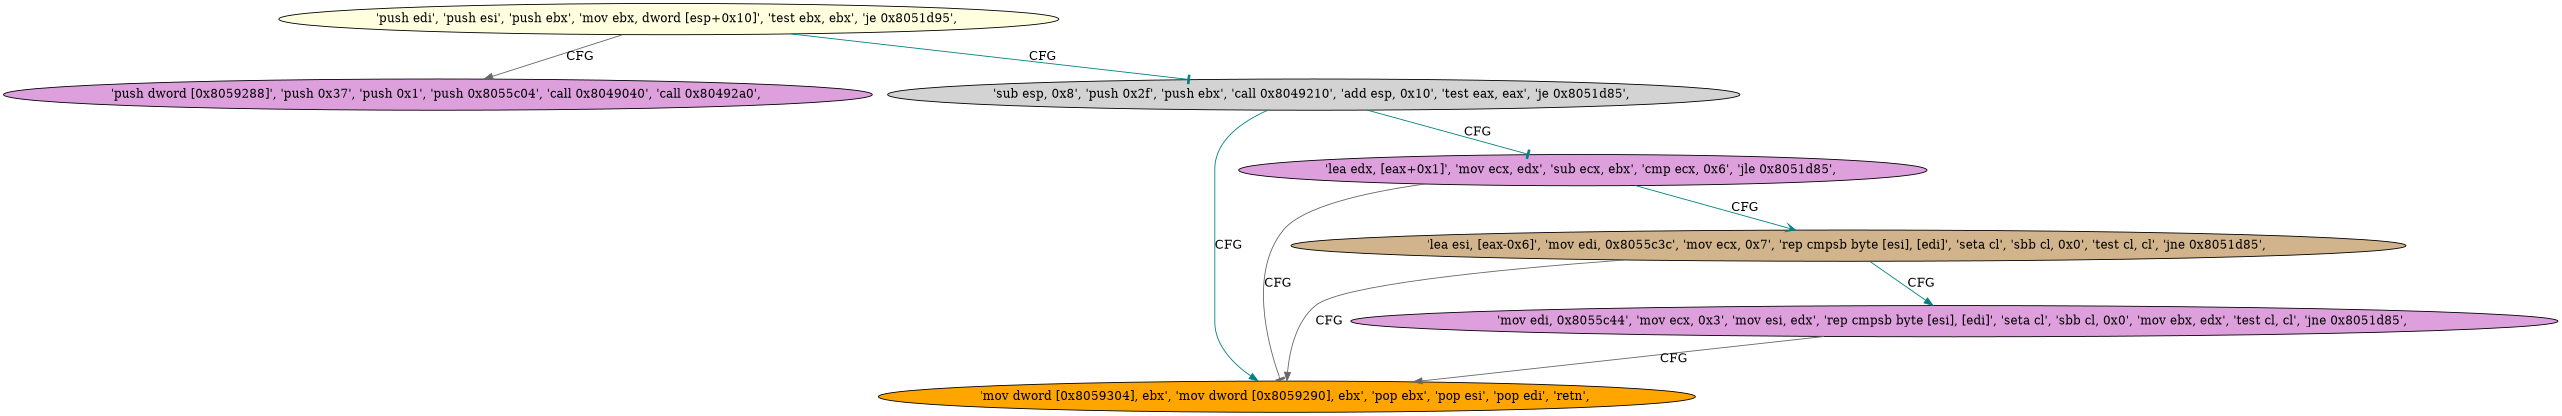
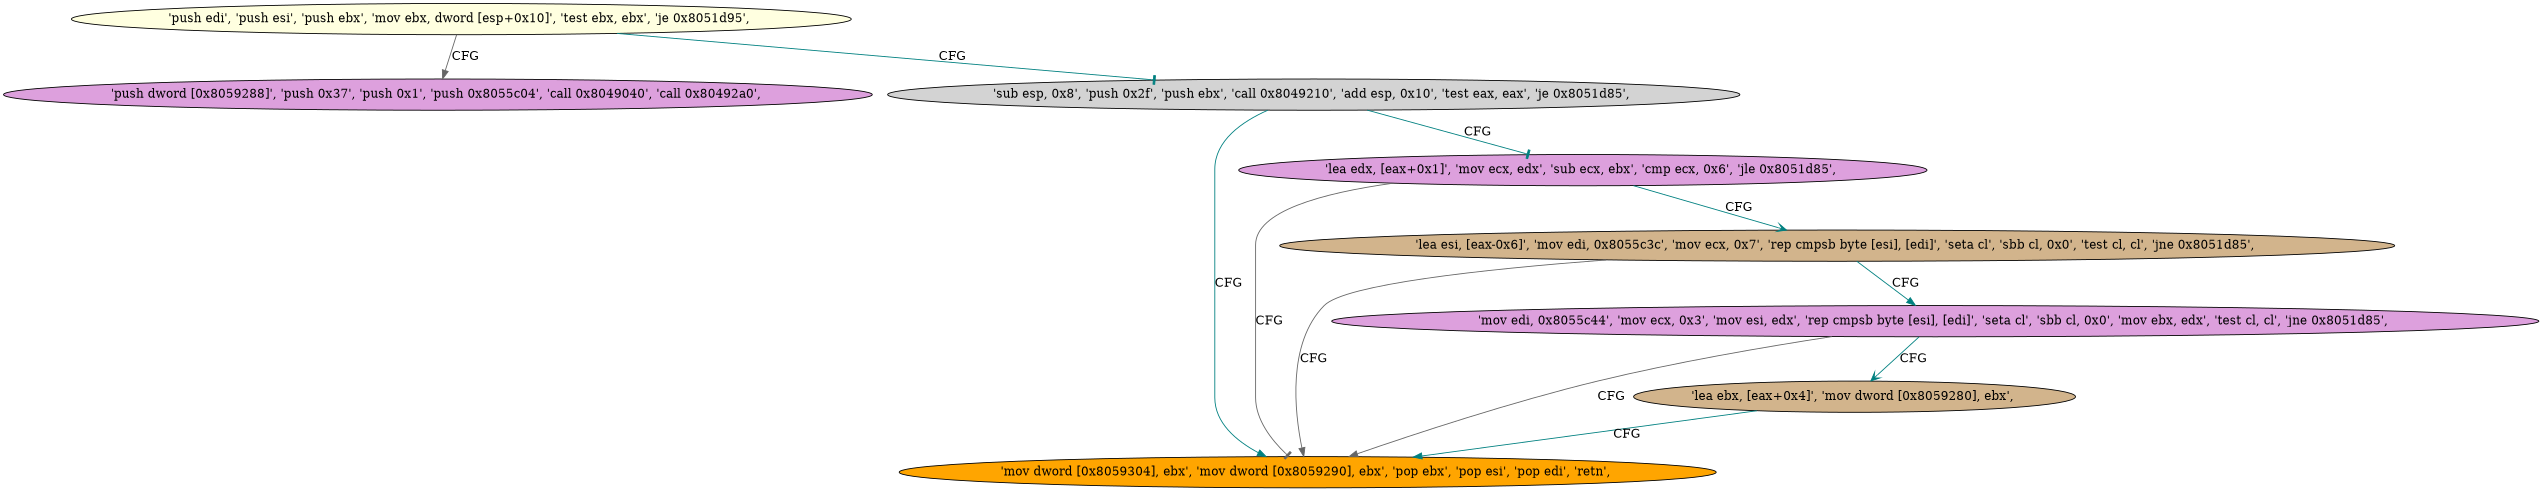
none -> (1855, 397)
